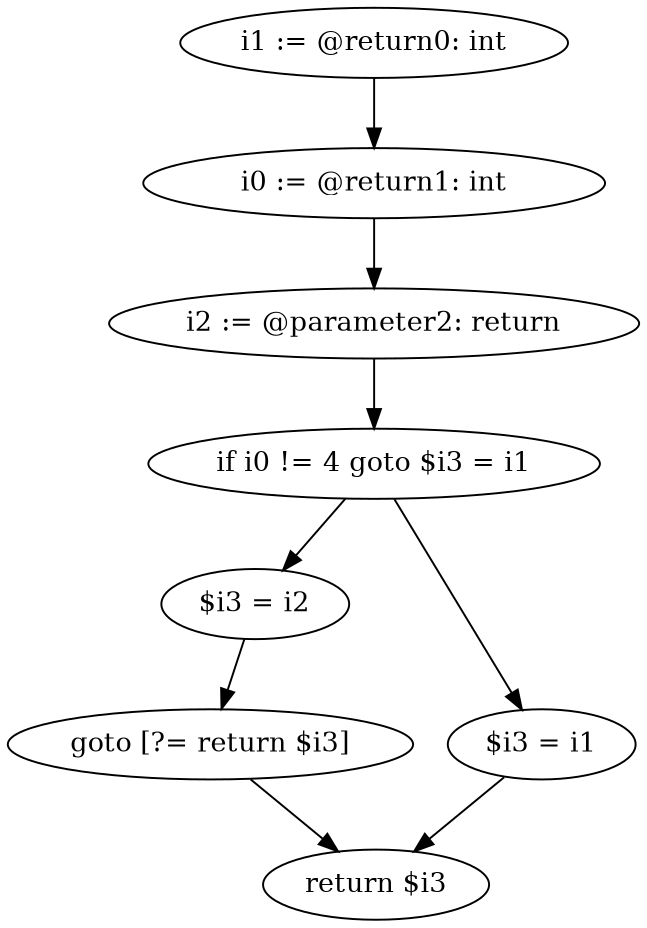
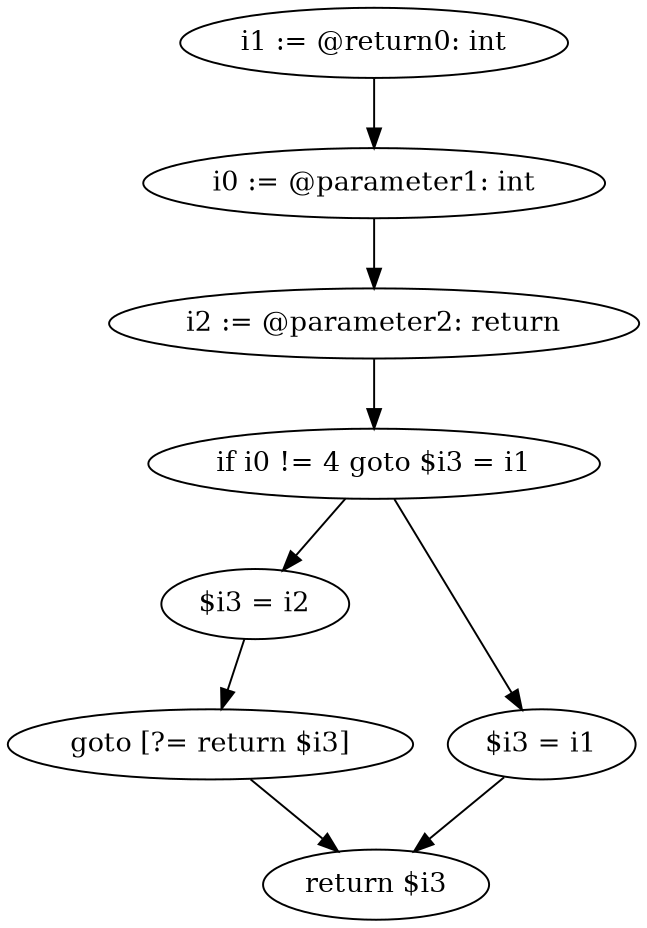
(374, 183) -> (374, 183)
